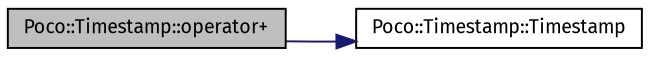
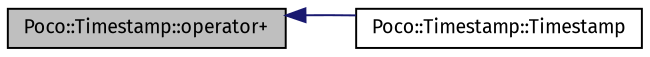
(311, 42) -> (331, 15)
